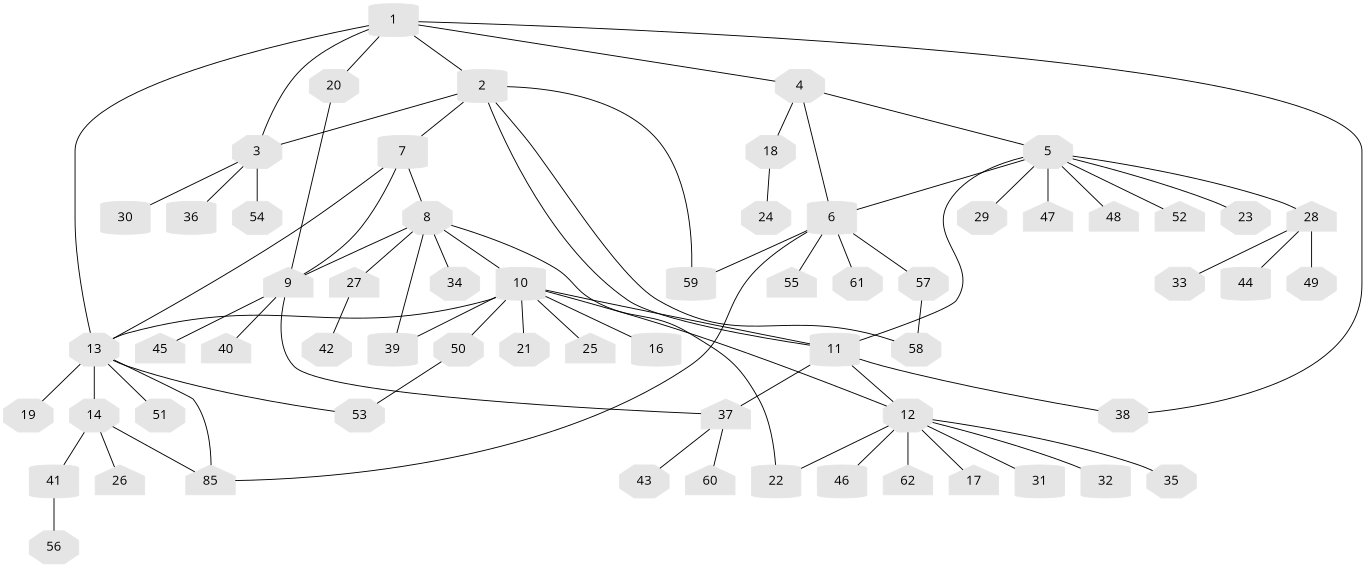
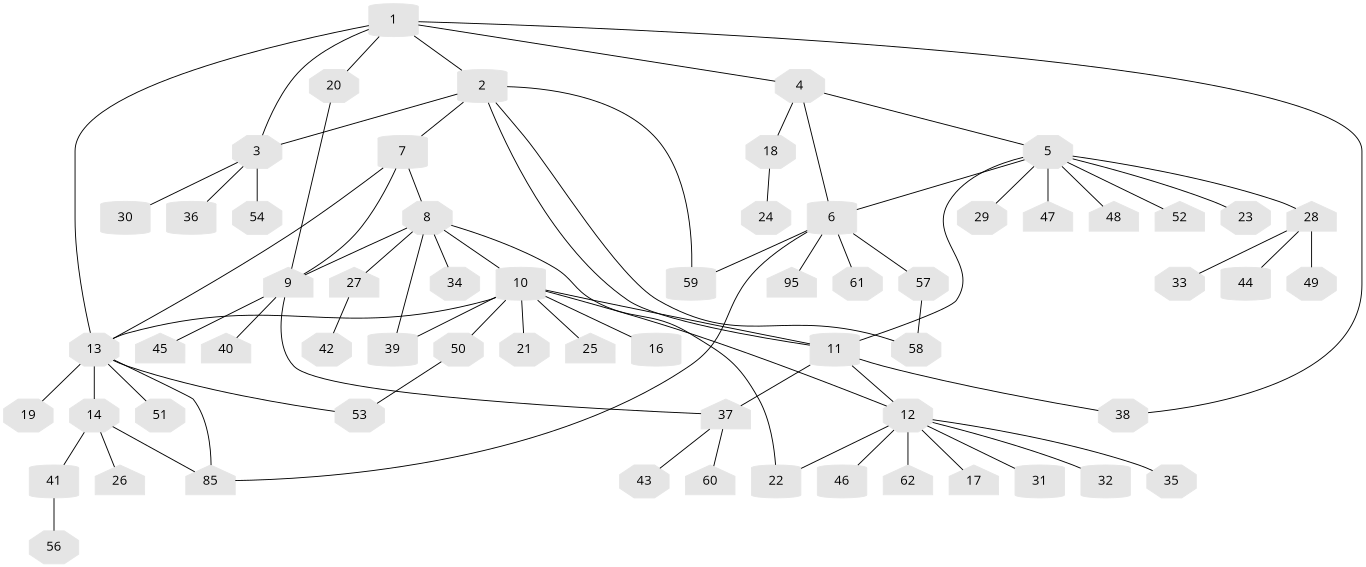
(792, 284) -> (792, 284)
